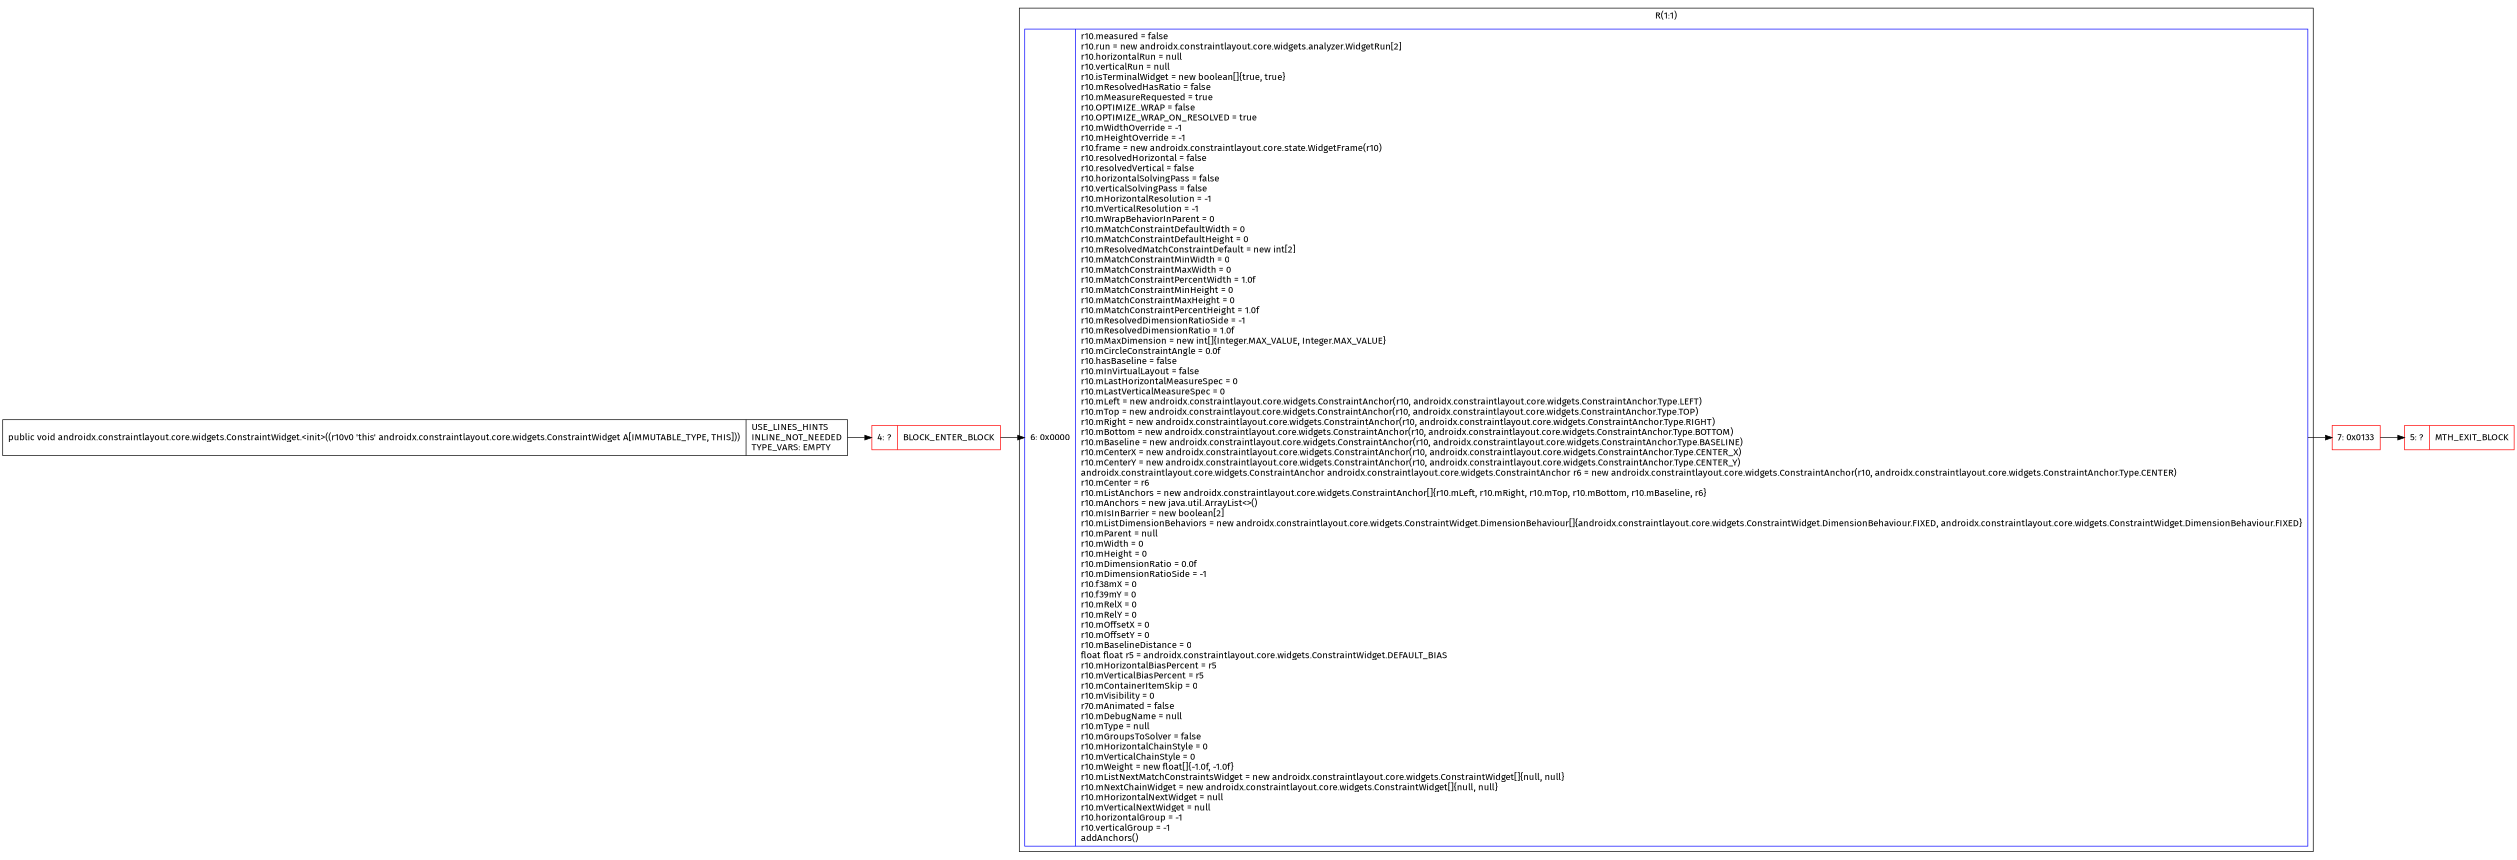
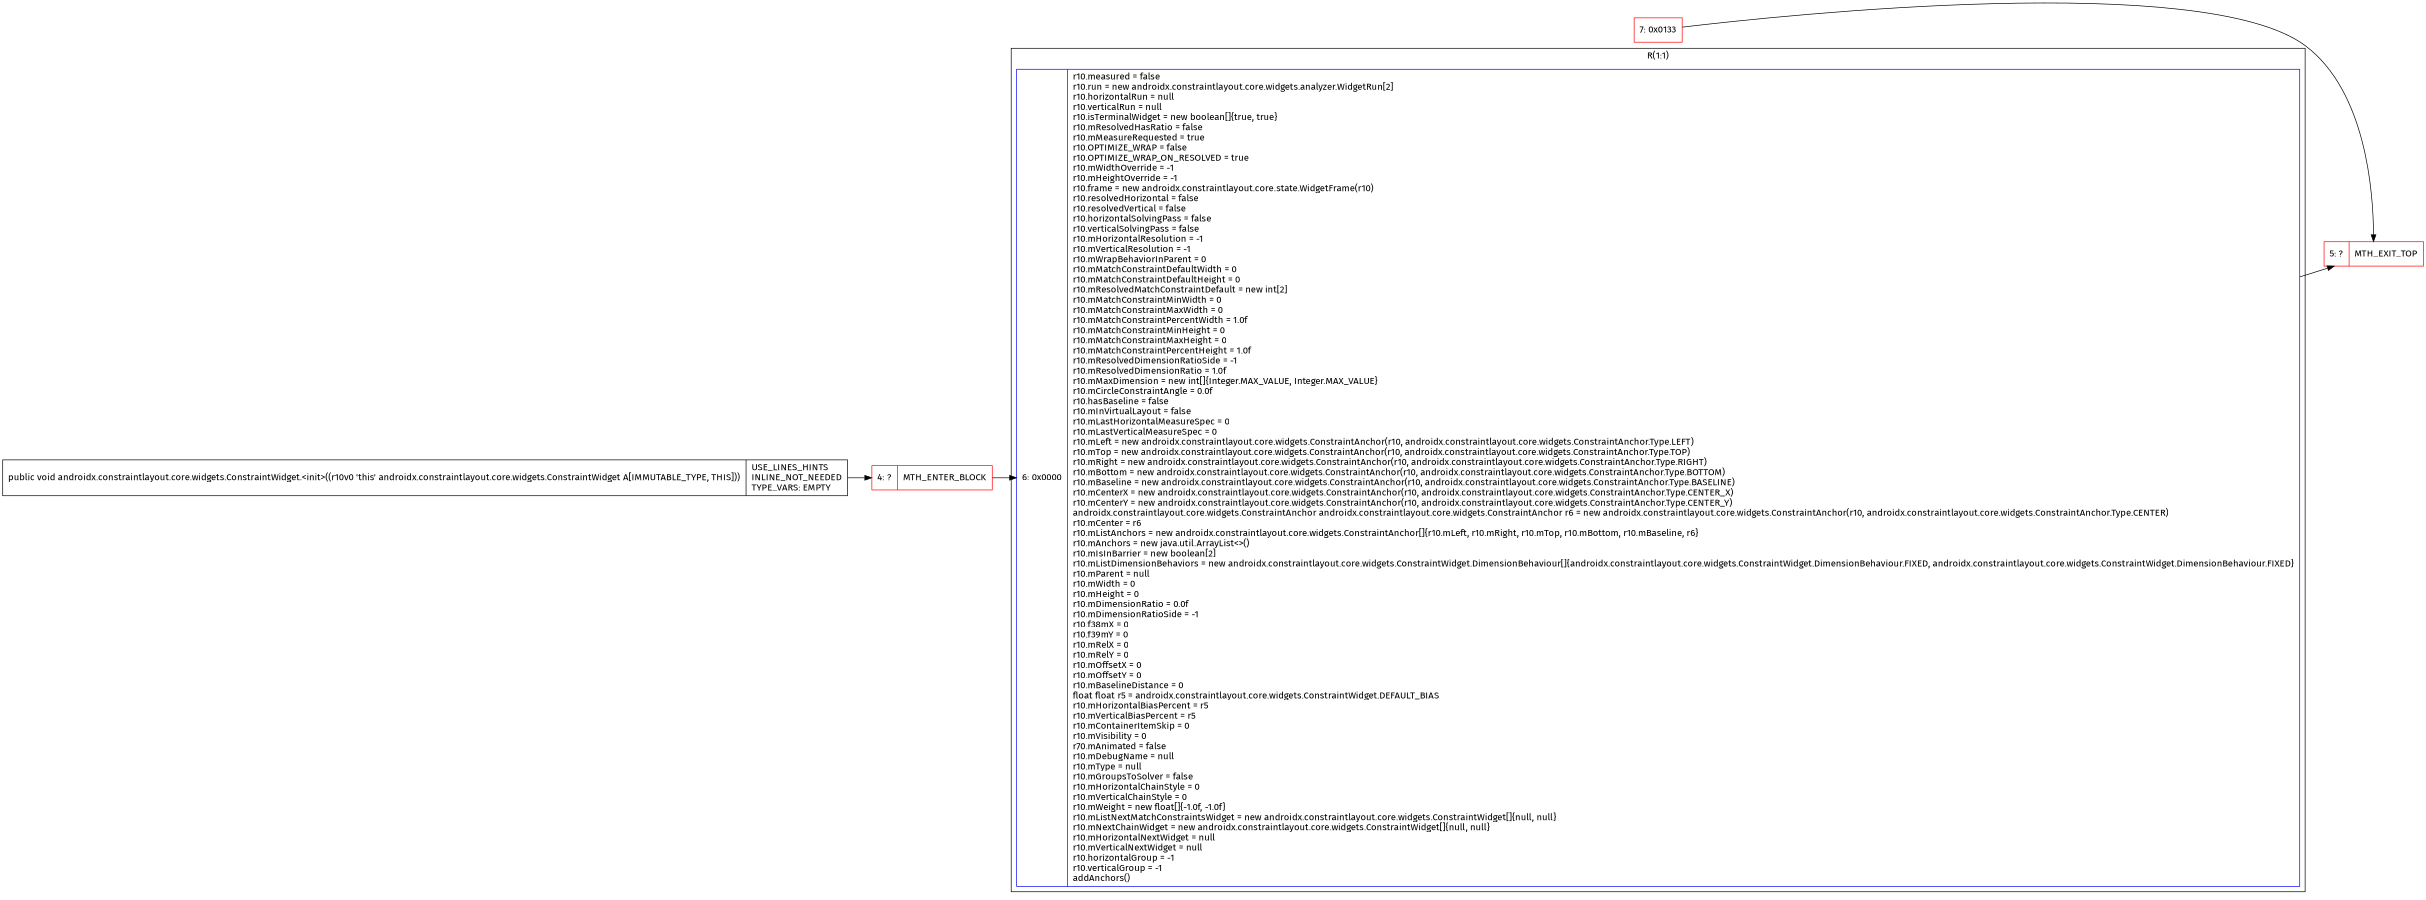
(949, 437) -> (945, 477)
(2472, 437) -> (2386, 254)
(2317, 438) -> (2314, 273)
